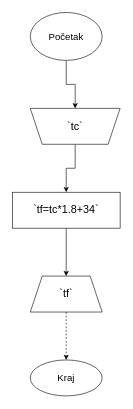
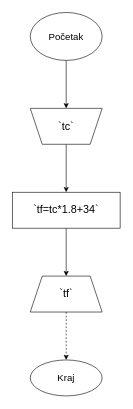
(75, 126) -> (66, 126)
